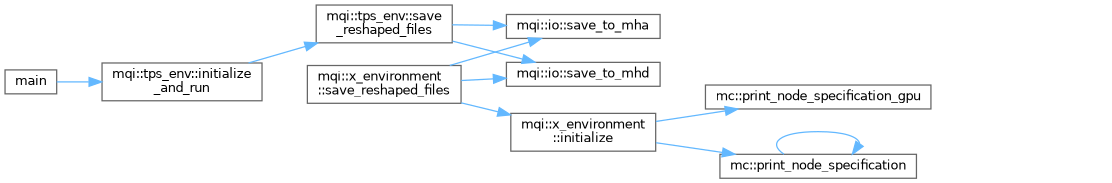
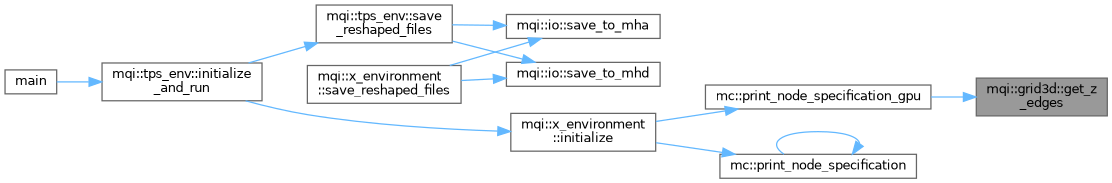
none -> (1042, 97)
(480, 107) -> (371, 123)
